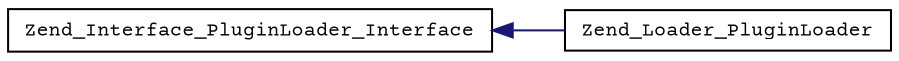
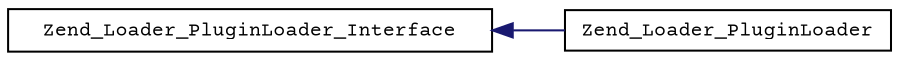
(250, 30) -> (250, 30)
